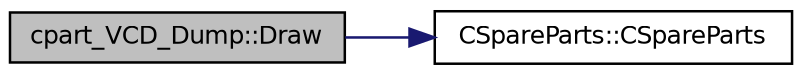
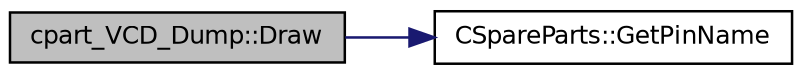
(613, 37) -> (613, 37)
